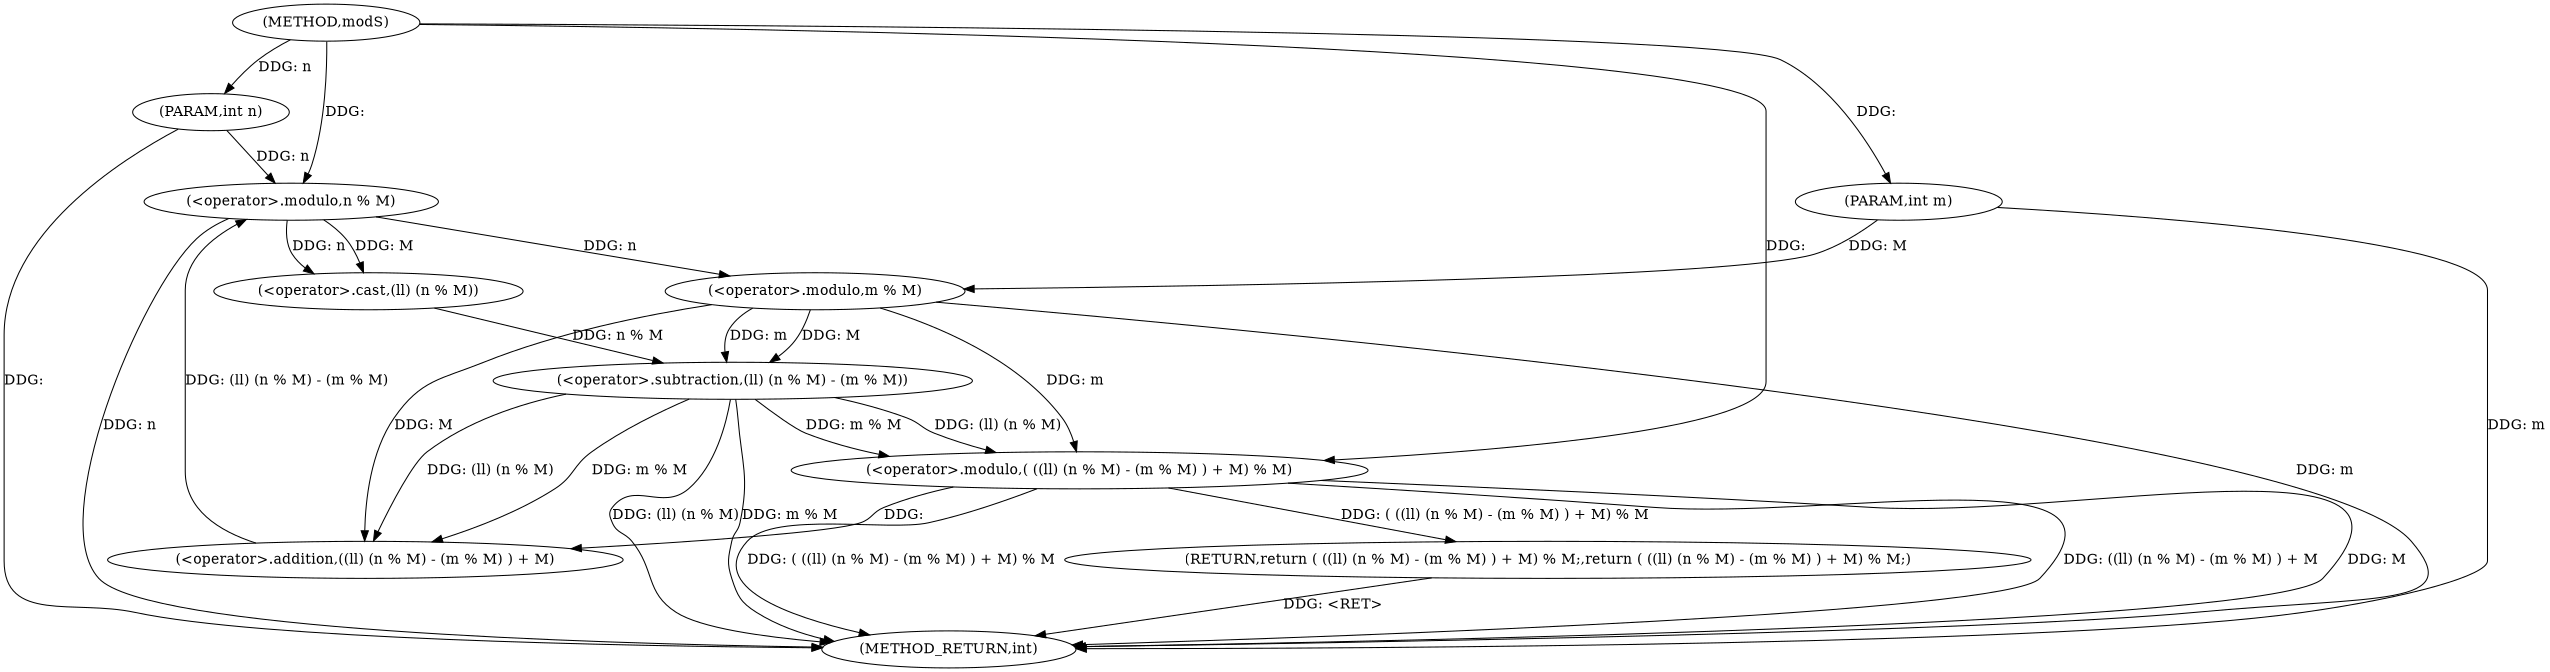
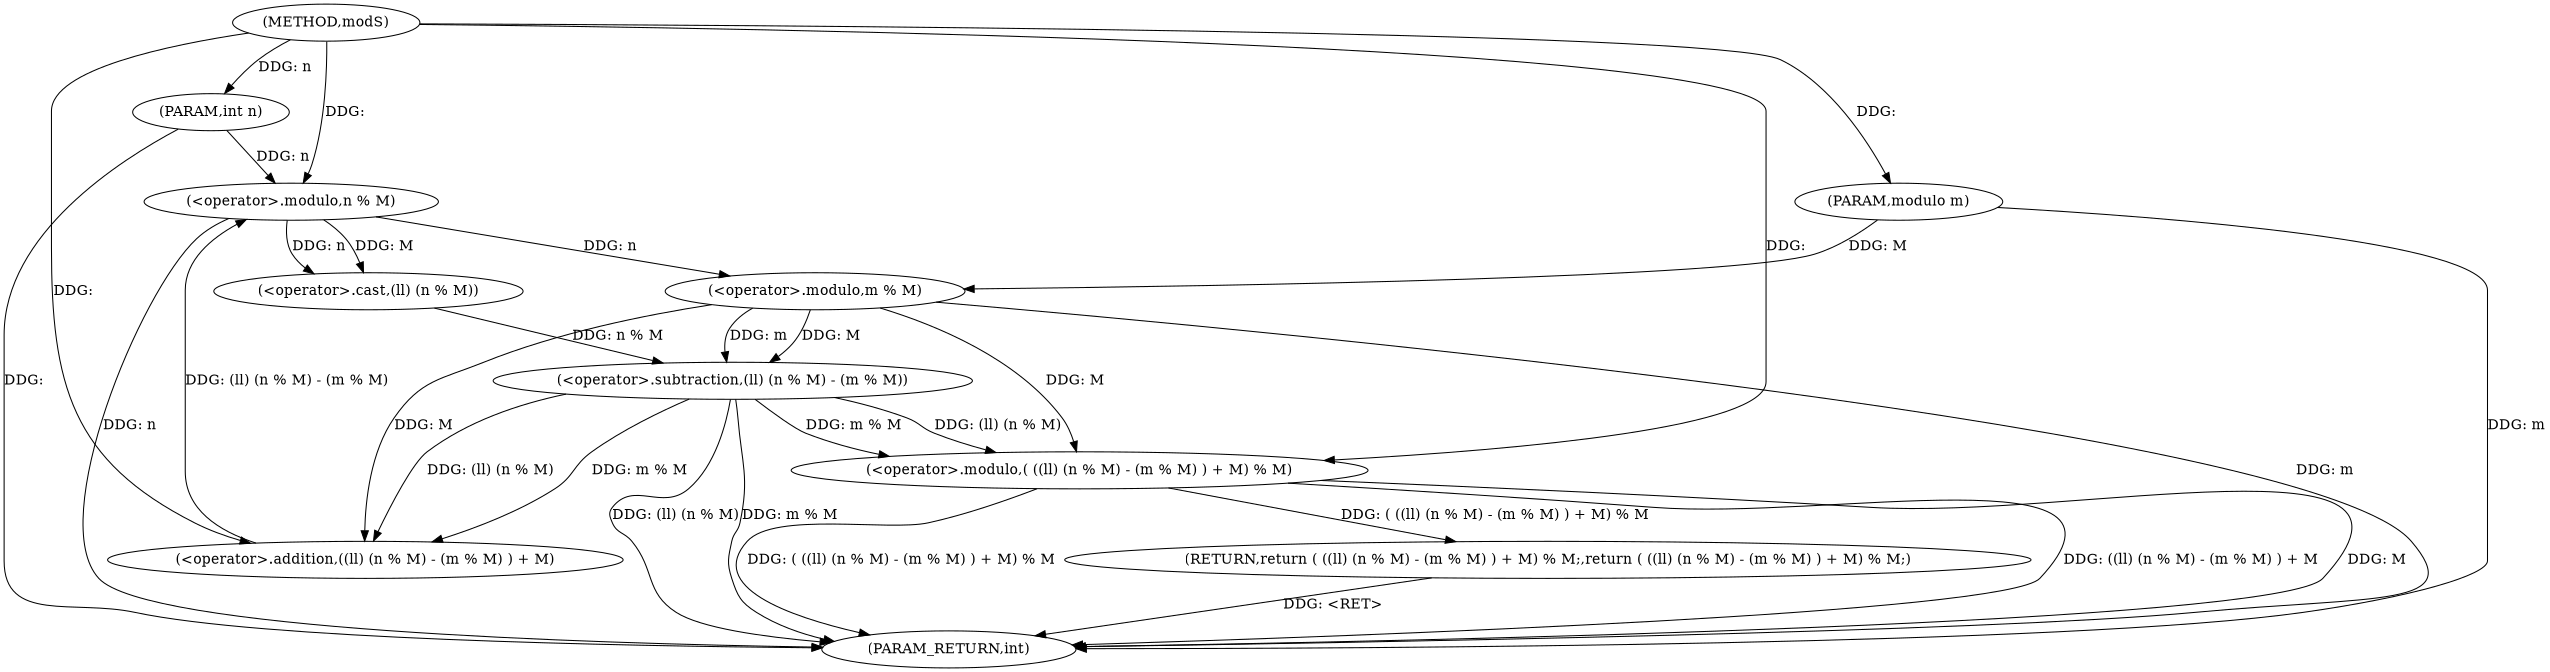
(1899, 202) -> (1899, 202)
(1075, 381) -> (1075, 381)
(781, 534) -> (52, 260)
(949, 649) -> (949, 649)
